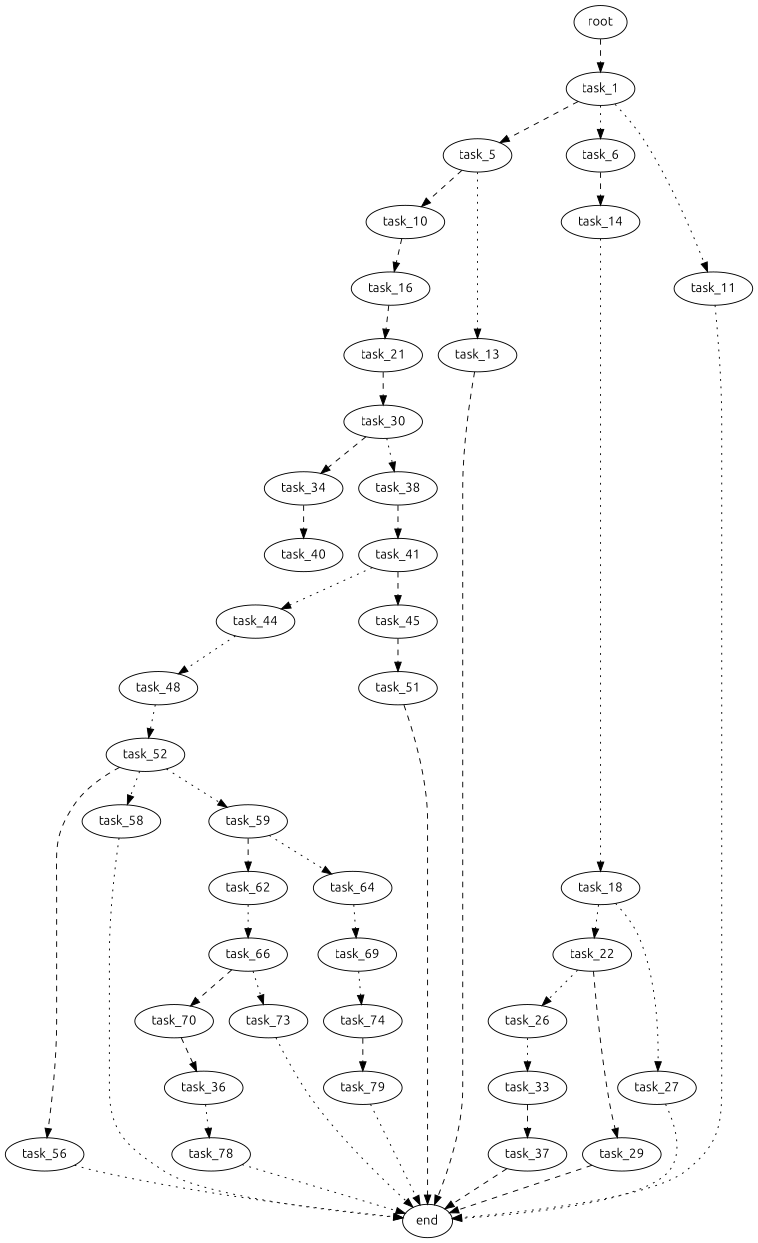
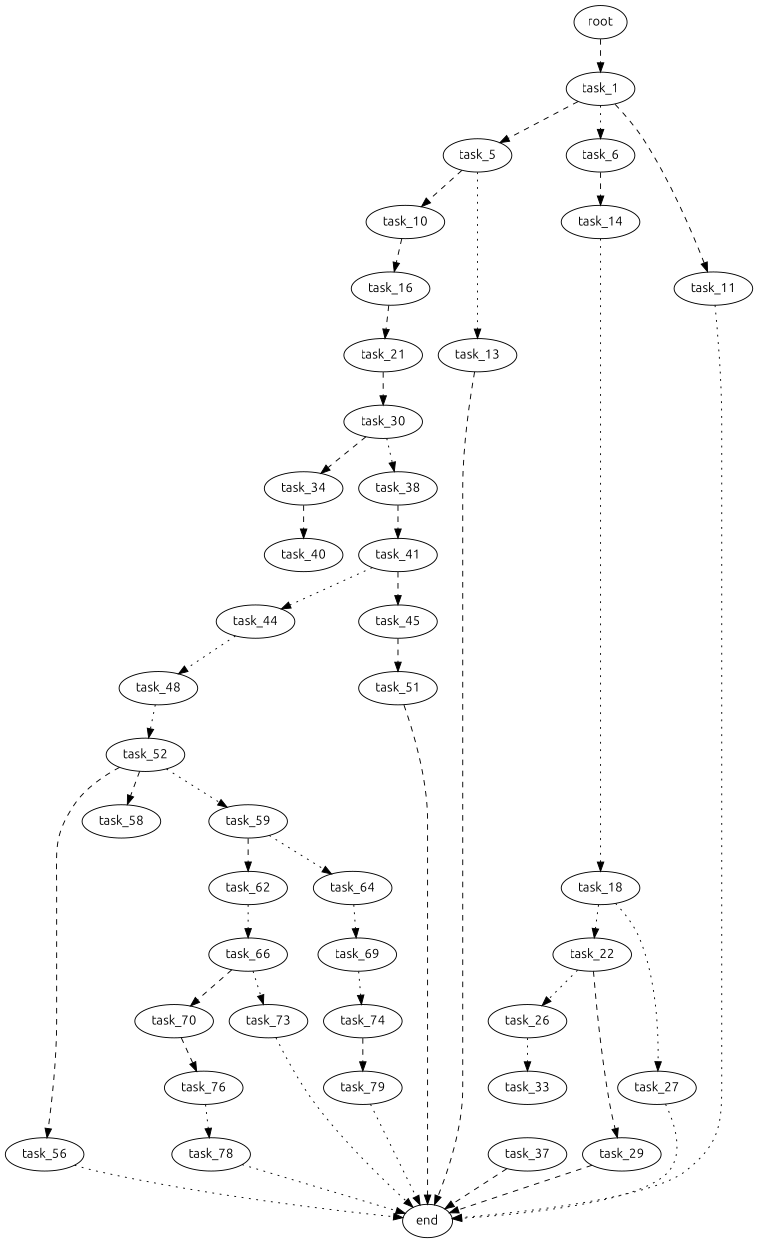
(667, 180) -> (667, 180)
(135, 784) -> (135, 784)
(204, 1088) -> (204, 1088)
(527, 1117) -> none
(119, 1131) -> none
